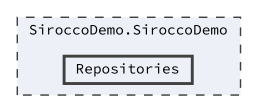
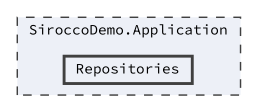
(129, 31) -> (129, 31)
